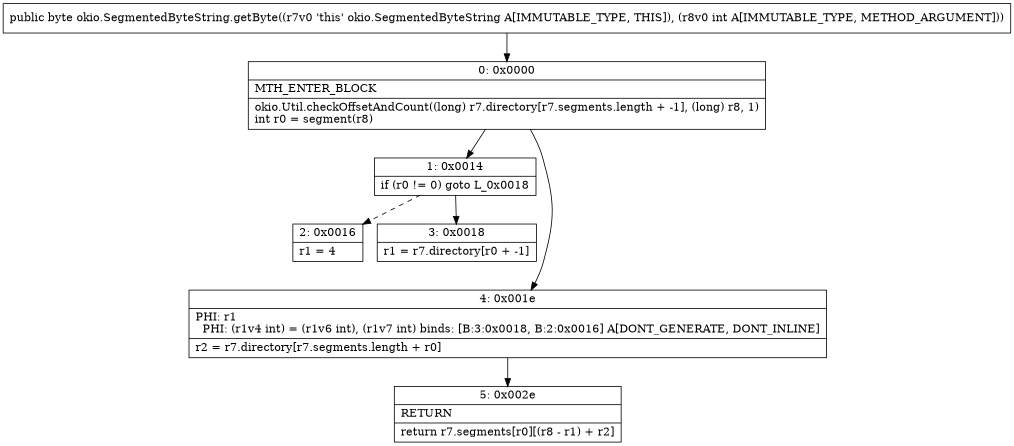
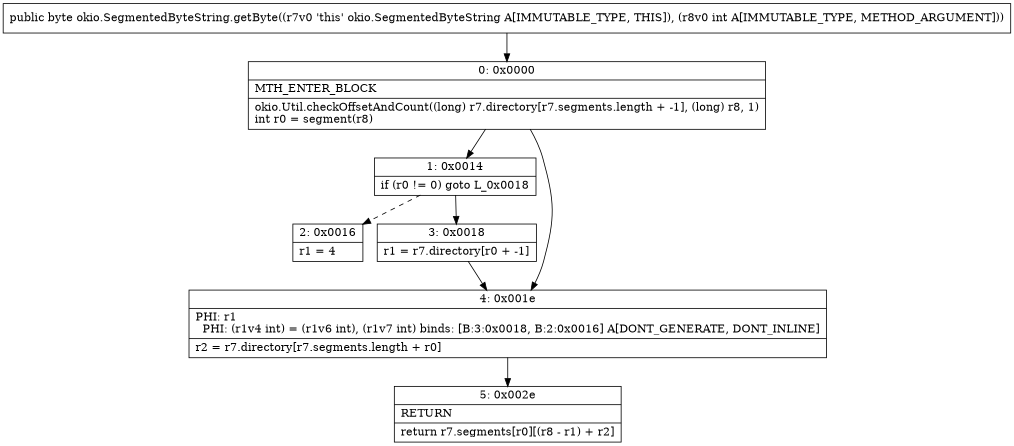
none -> (475, 272)
